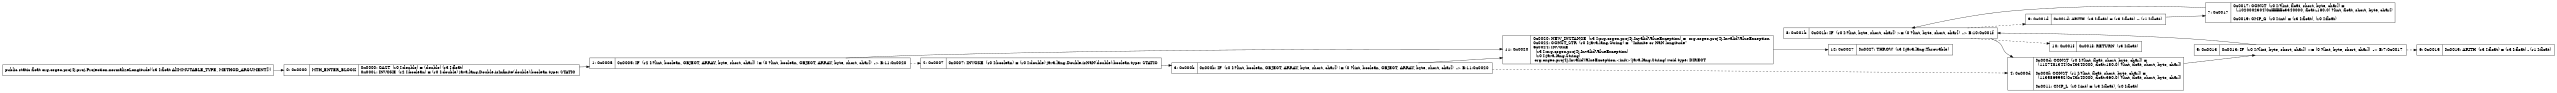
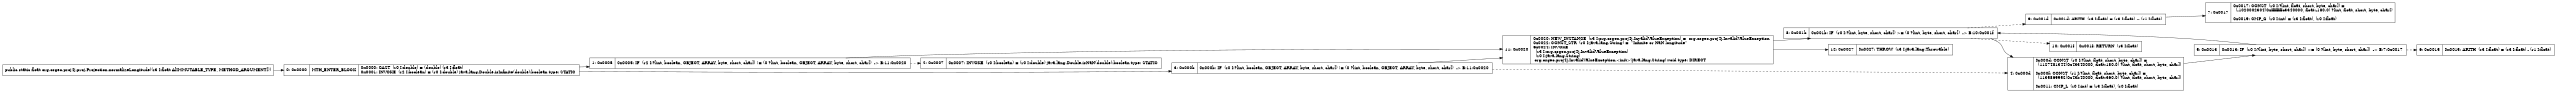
(2059, 8) -> (1790, 40)
(1165, 65) -> (874, 72)
